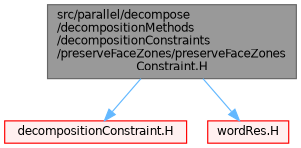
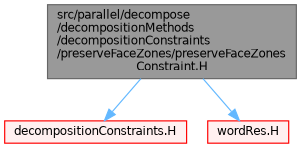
(96, 132) -> (96, 132)
